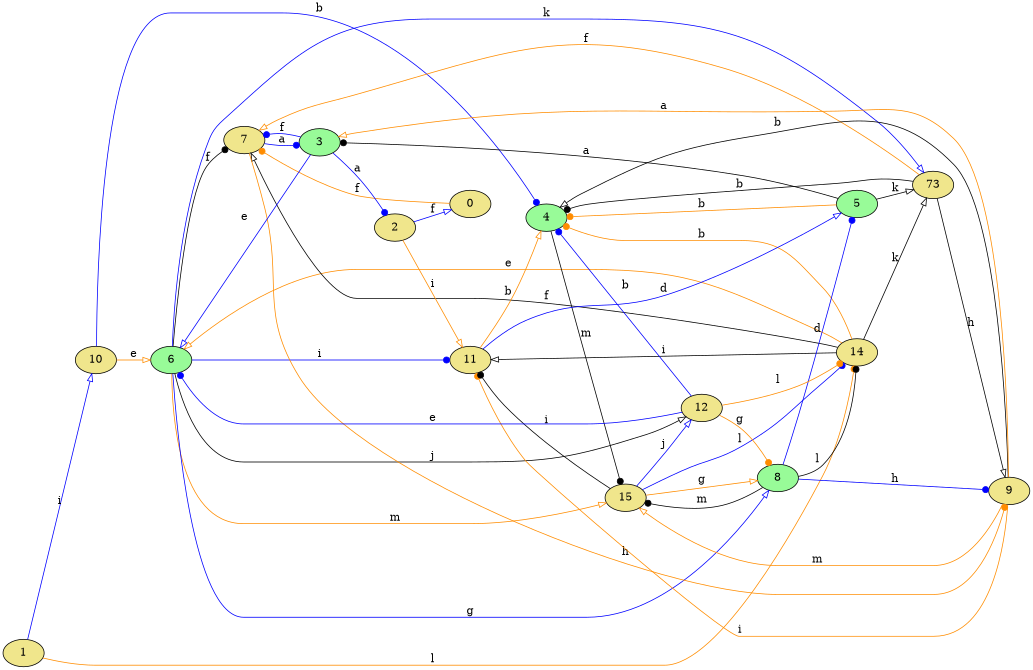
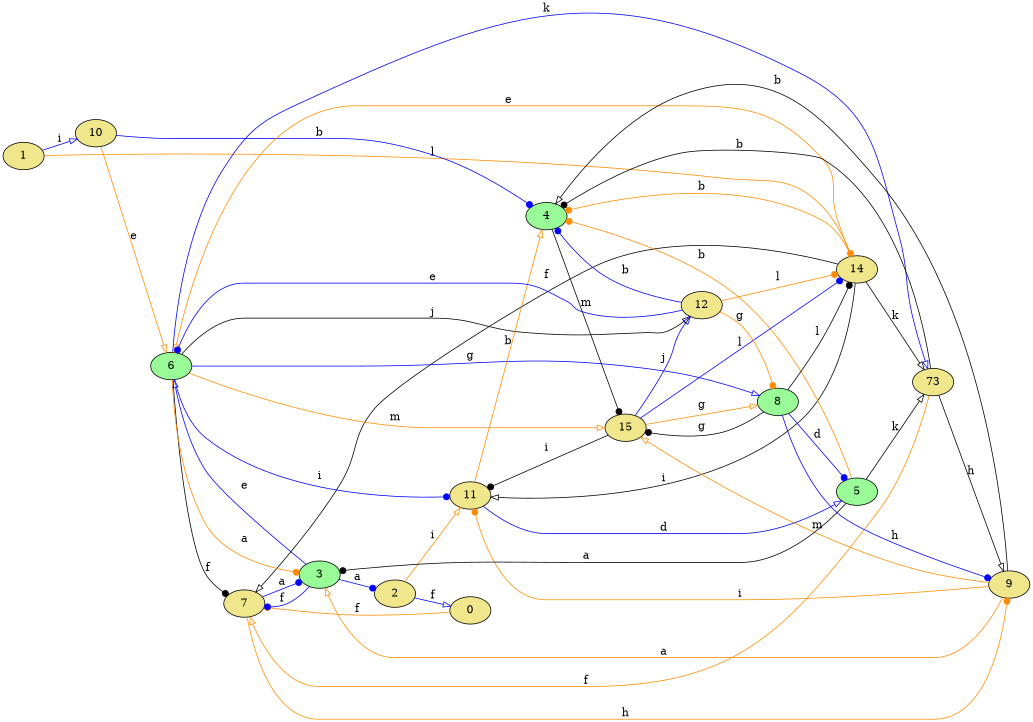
(702, 500) -> (702, 427)
none -> (196, 503)
